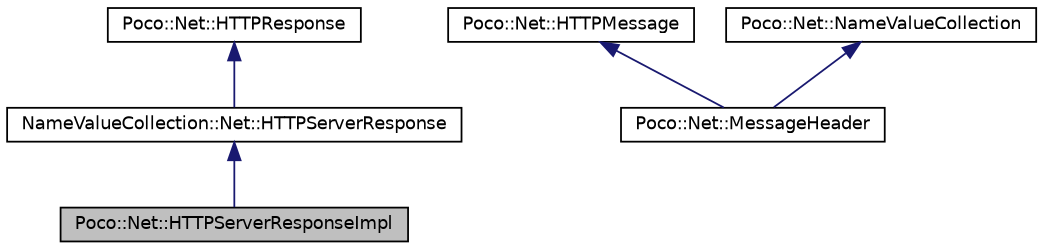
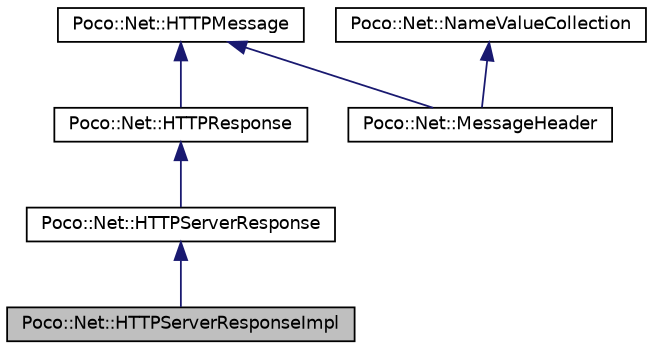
none -> (181, 84)
(234, 125) -> (181, 225)
